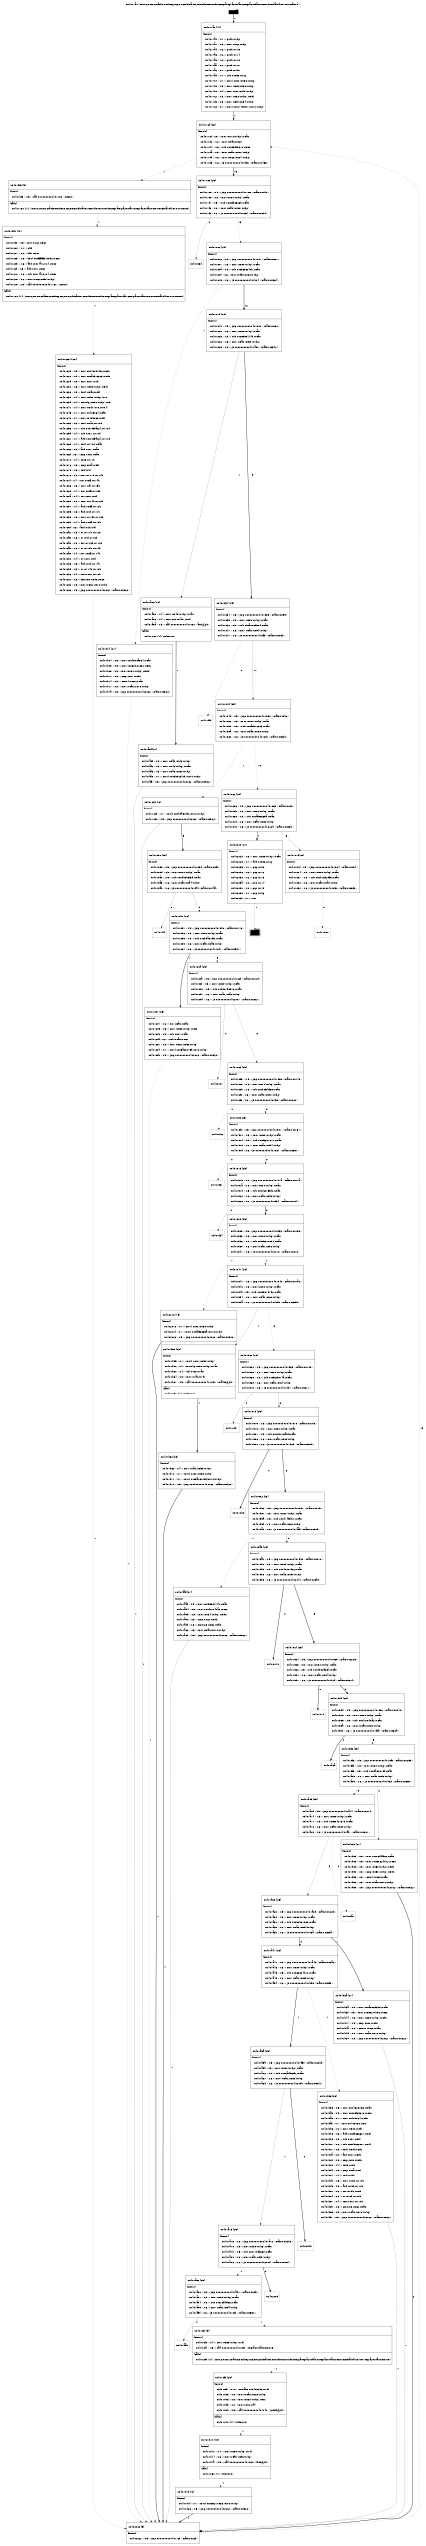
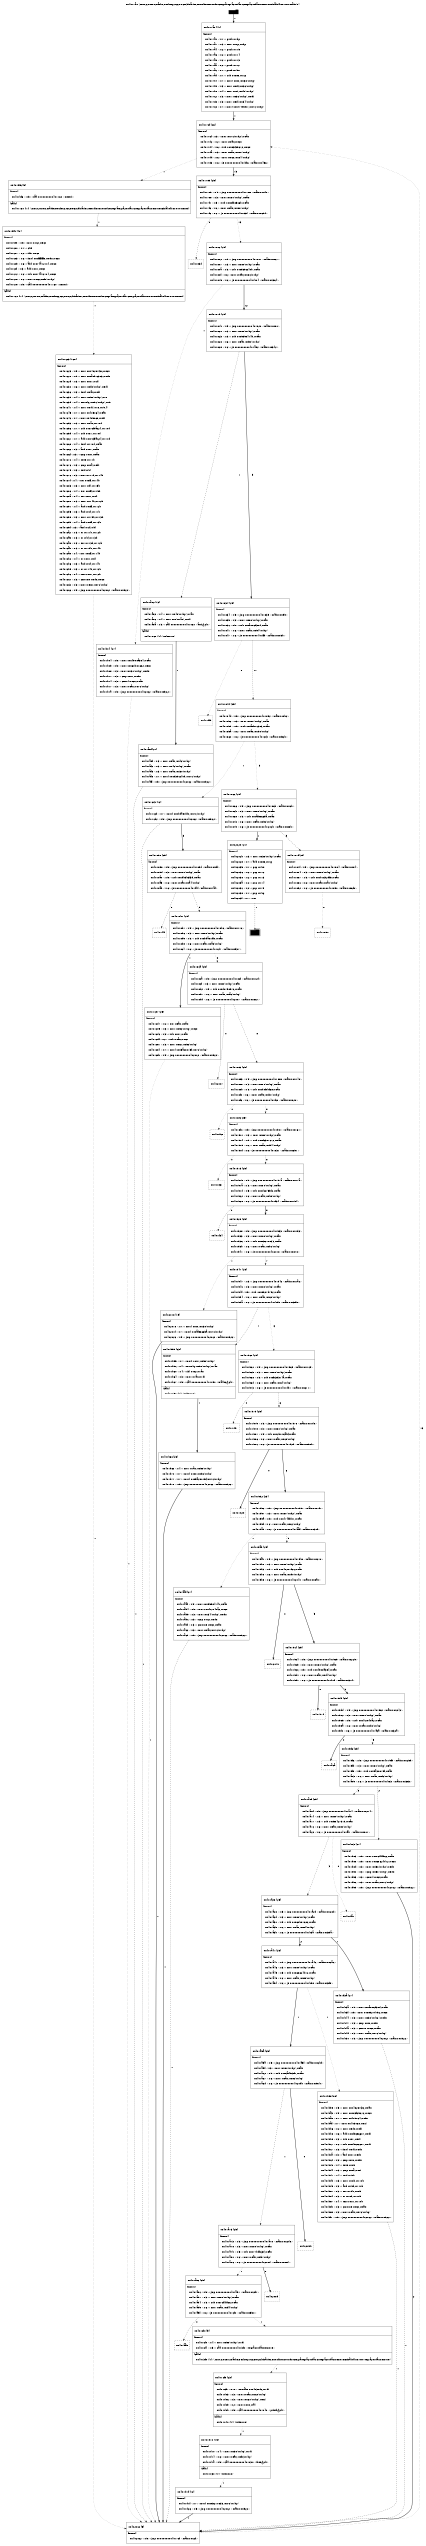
(259, 766) -> (259, 766)
